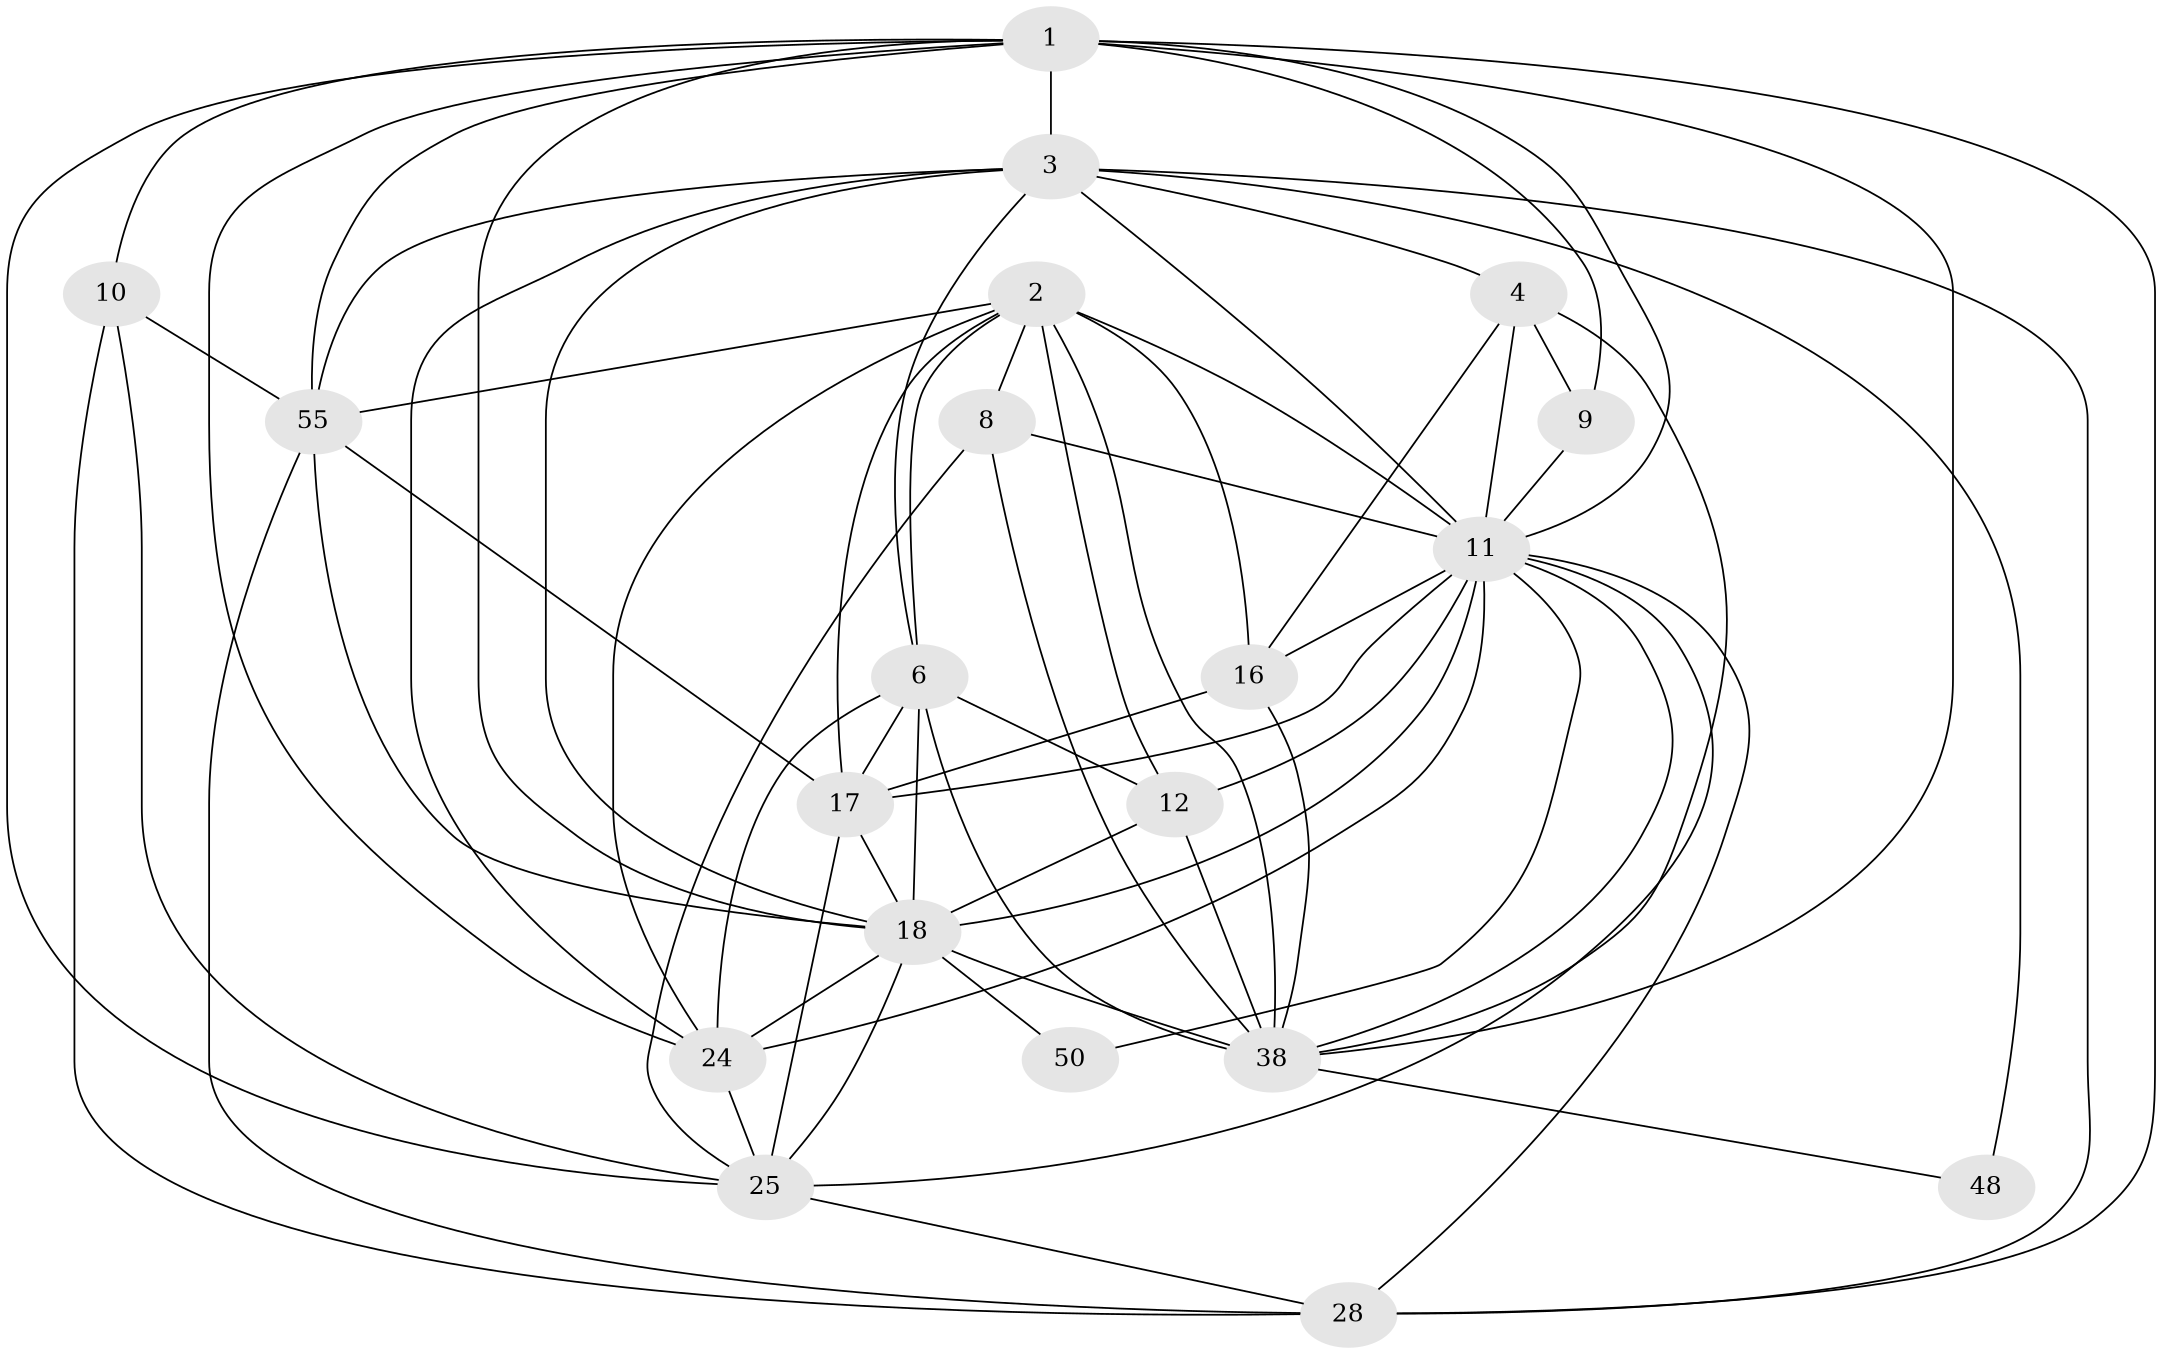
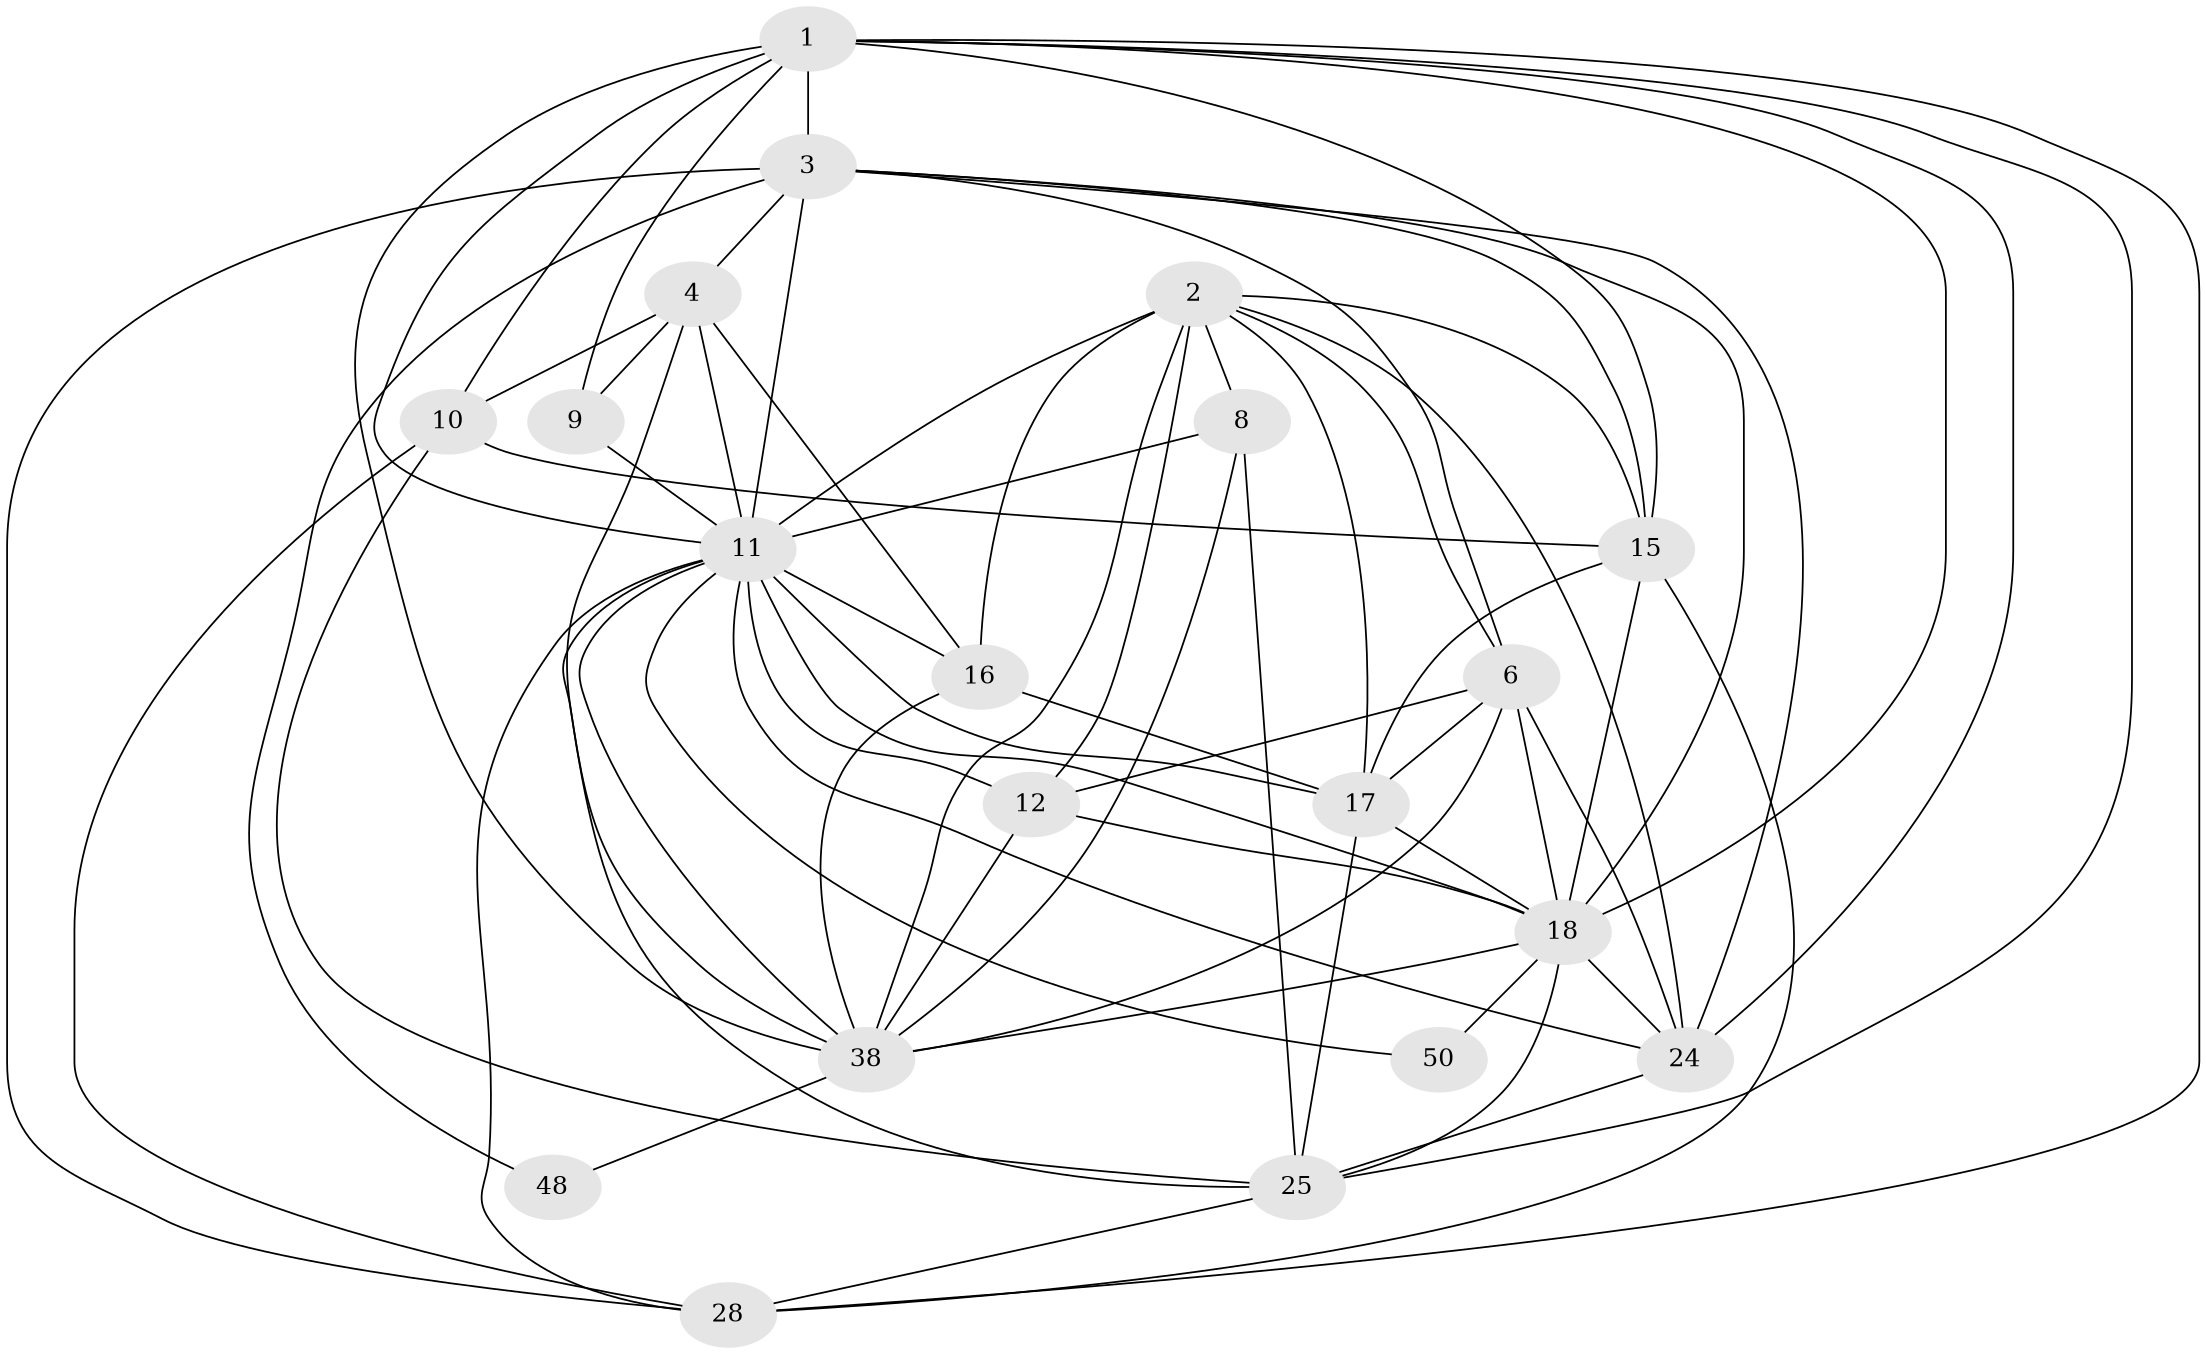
none -> (571, 358)
(314, 422) -> (1646, 549)
